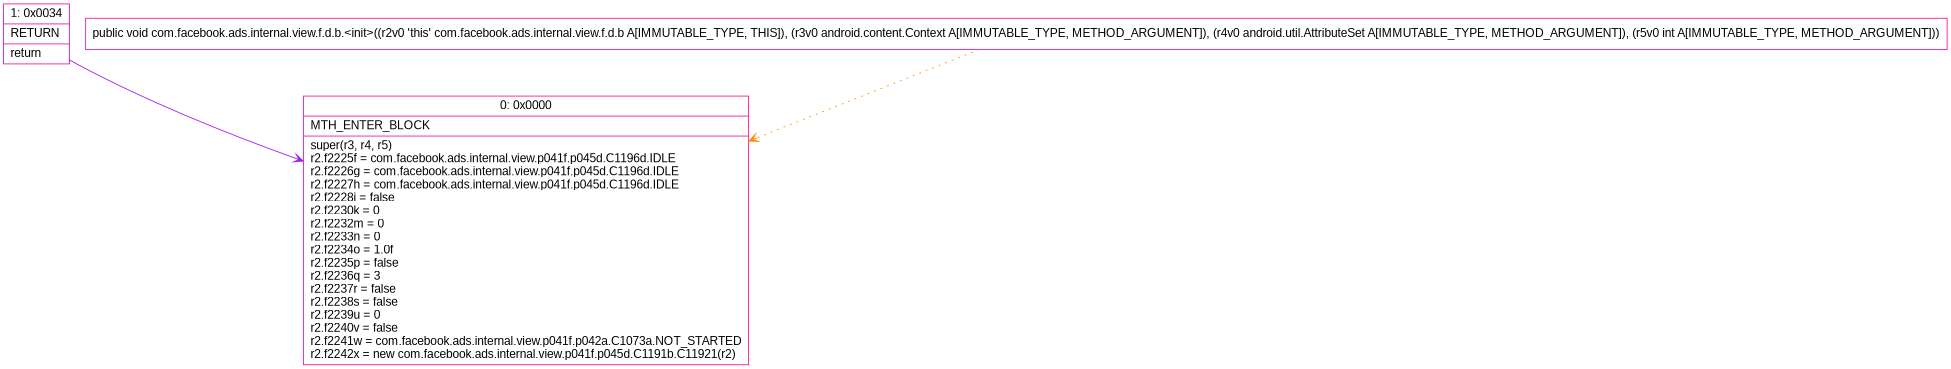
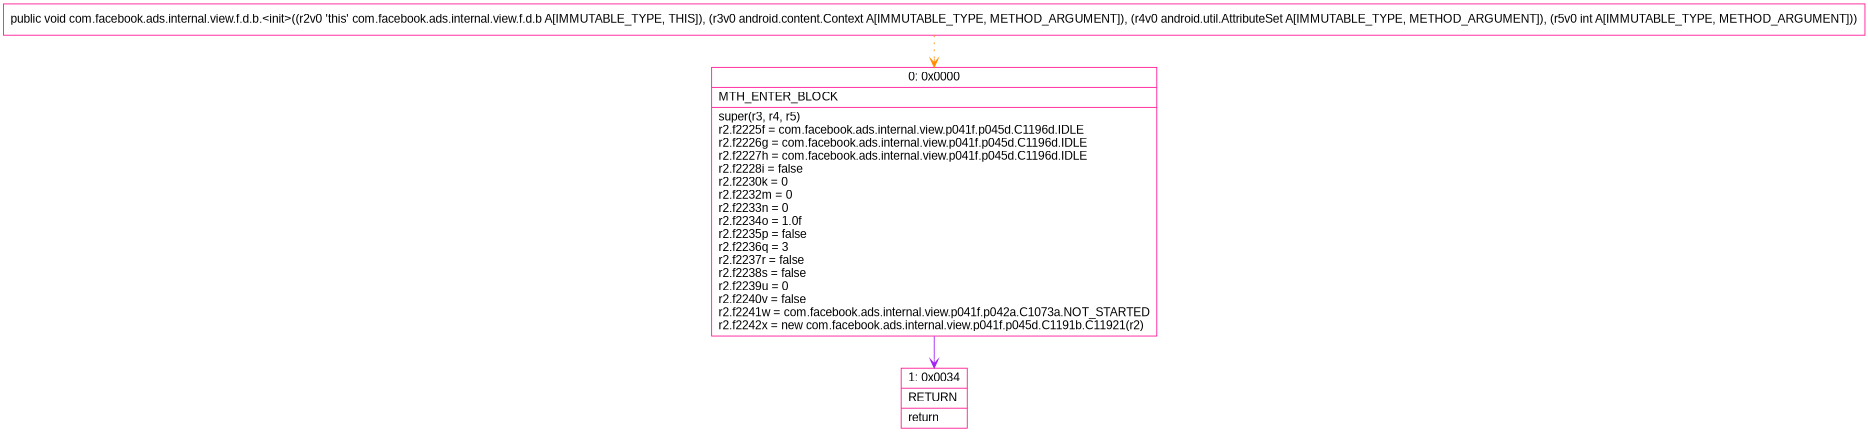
(180, 113) -> (934, 348)
